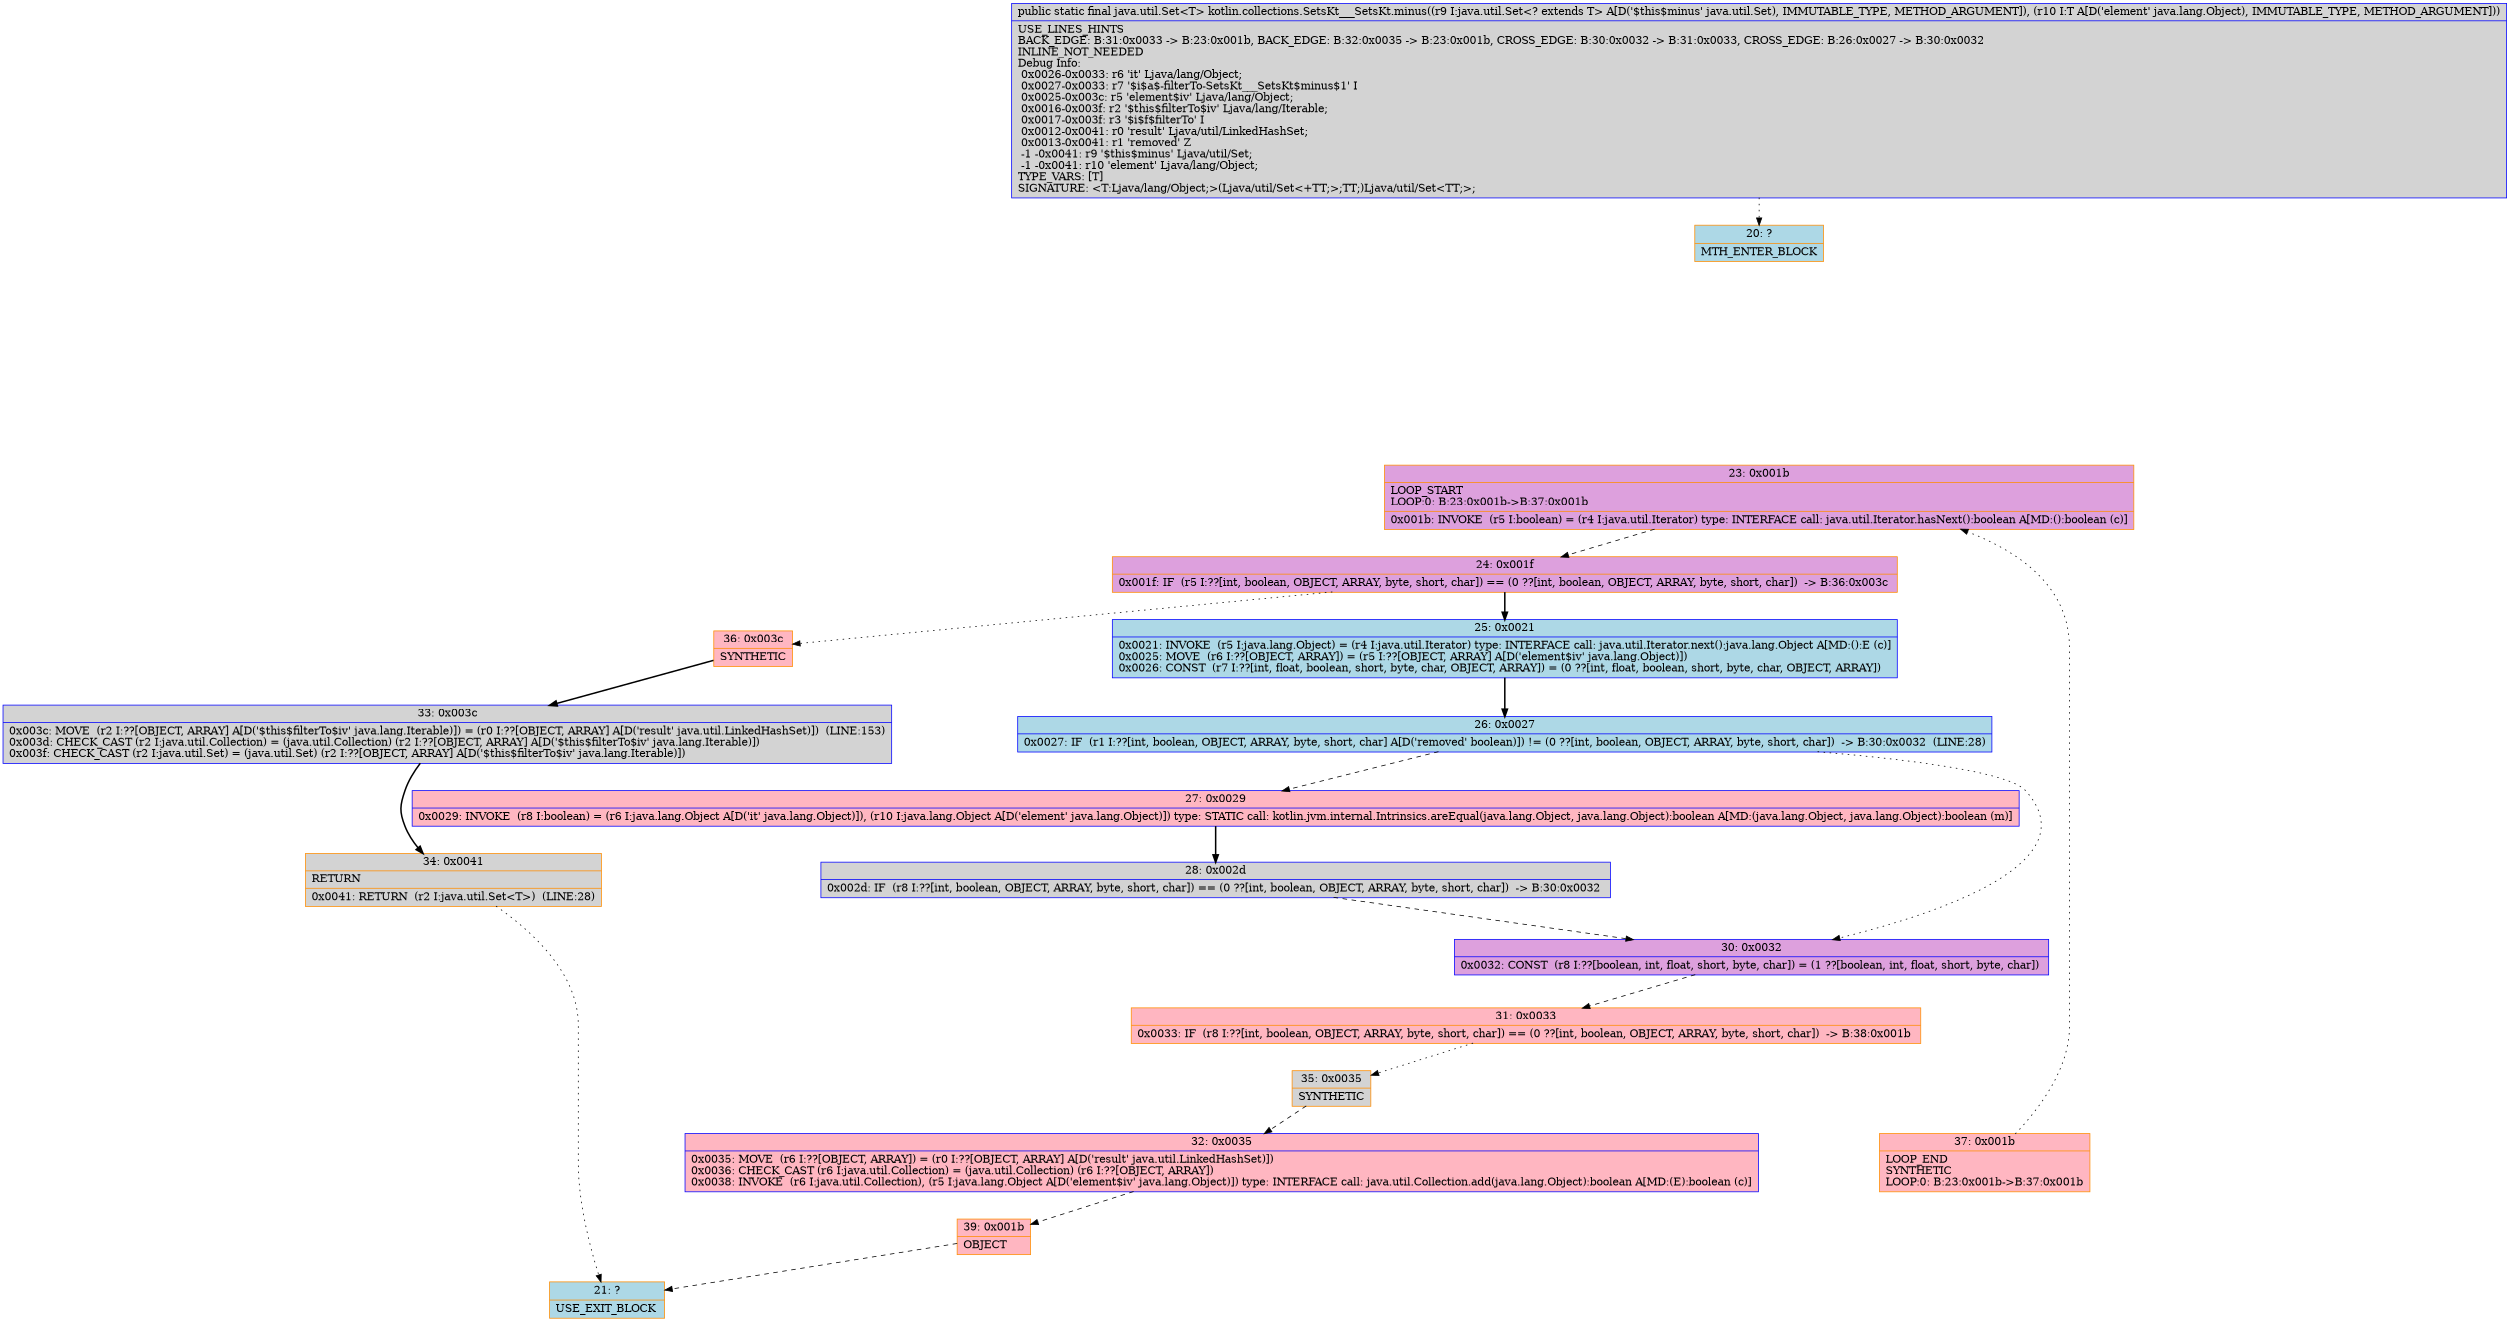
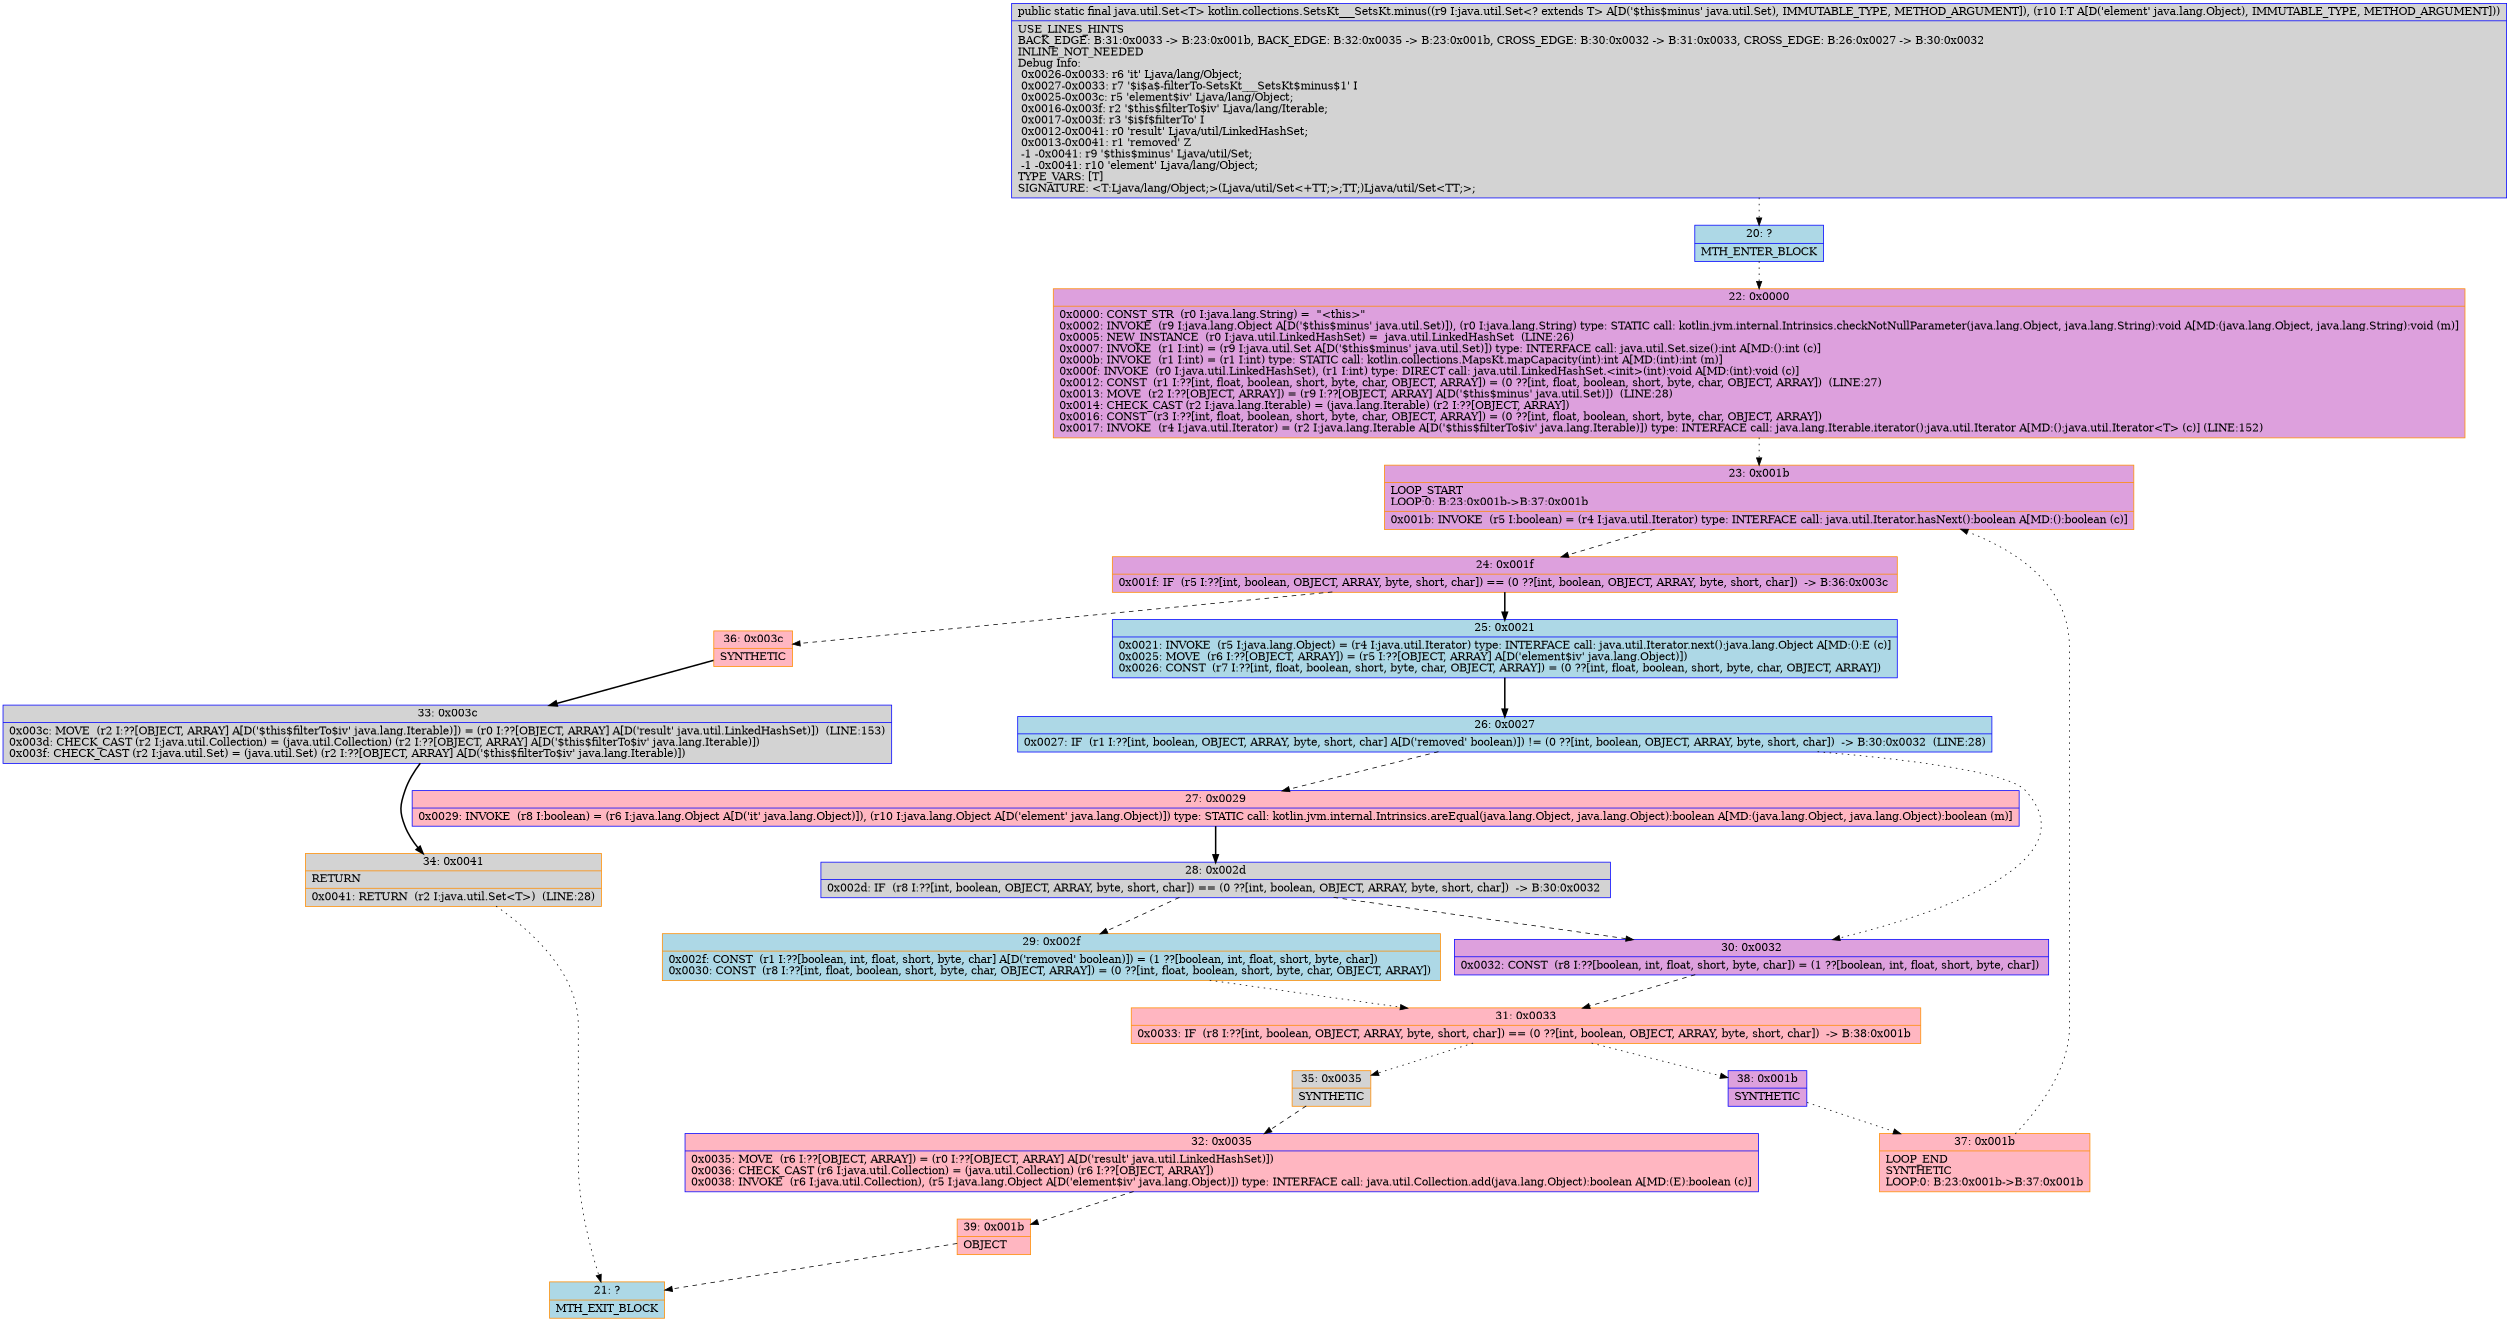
(1759, 243) -> (1759, 243)
none -> (1759, 363)
(1066, 618) -> (1066, 618)
none -> (1051, 957)
none -> (1767, 1088)
(606, 1309) -> (607, 1309)
